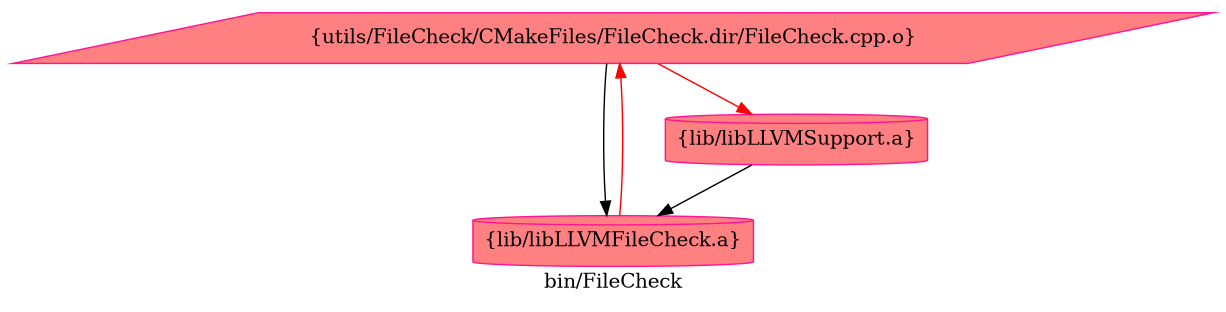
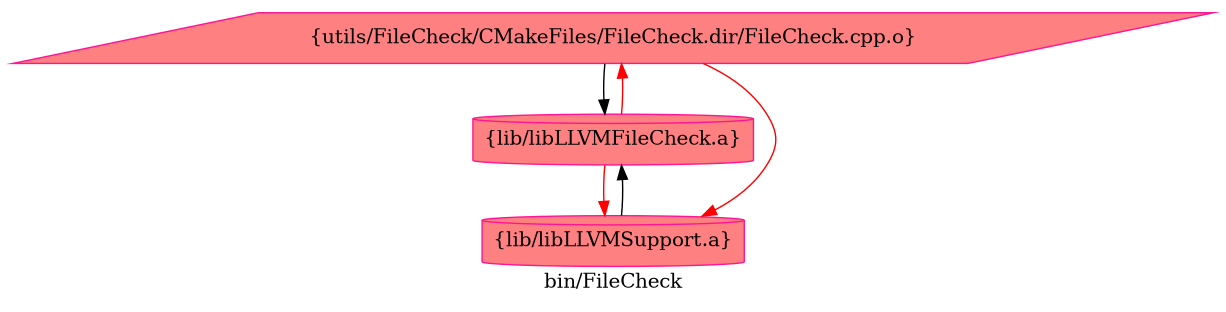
none -> (604, 183)
